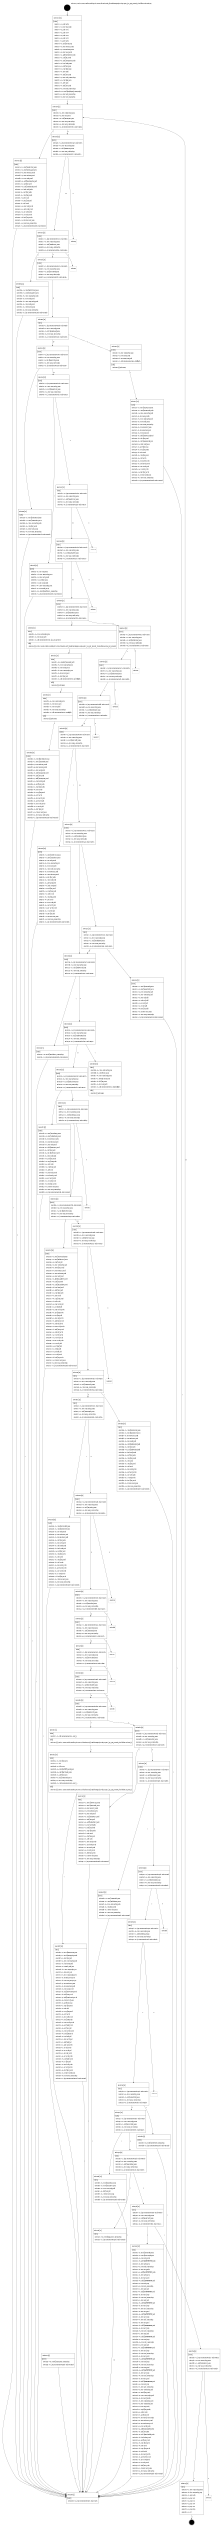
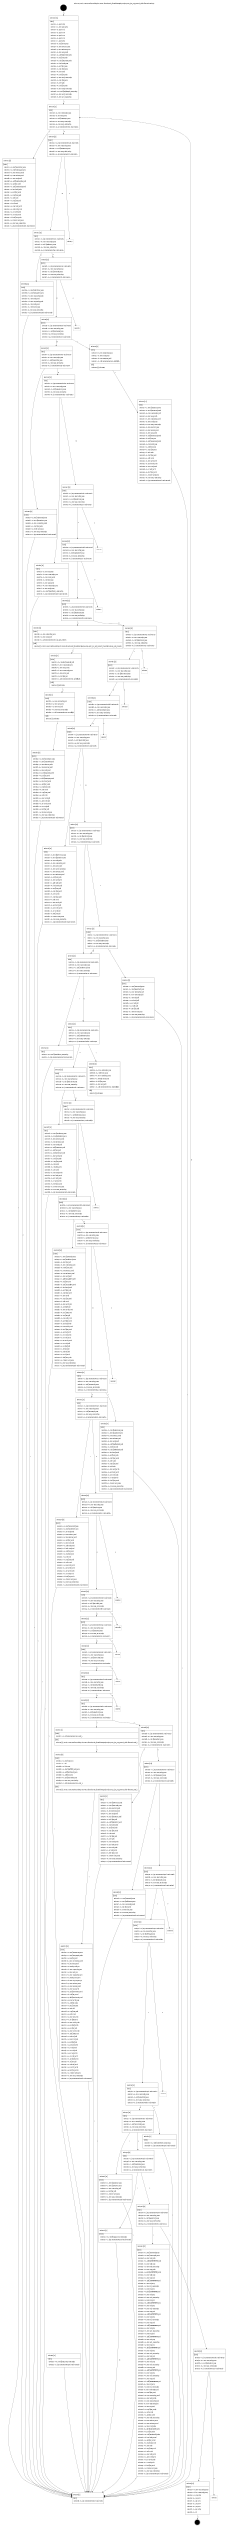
(70, 259) -> (68, 302)
